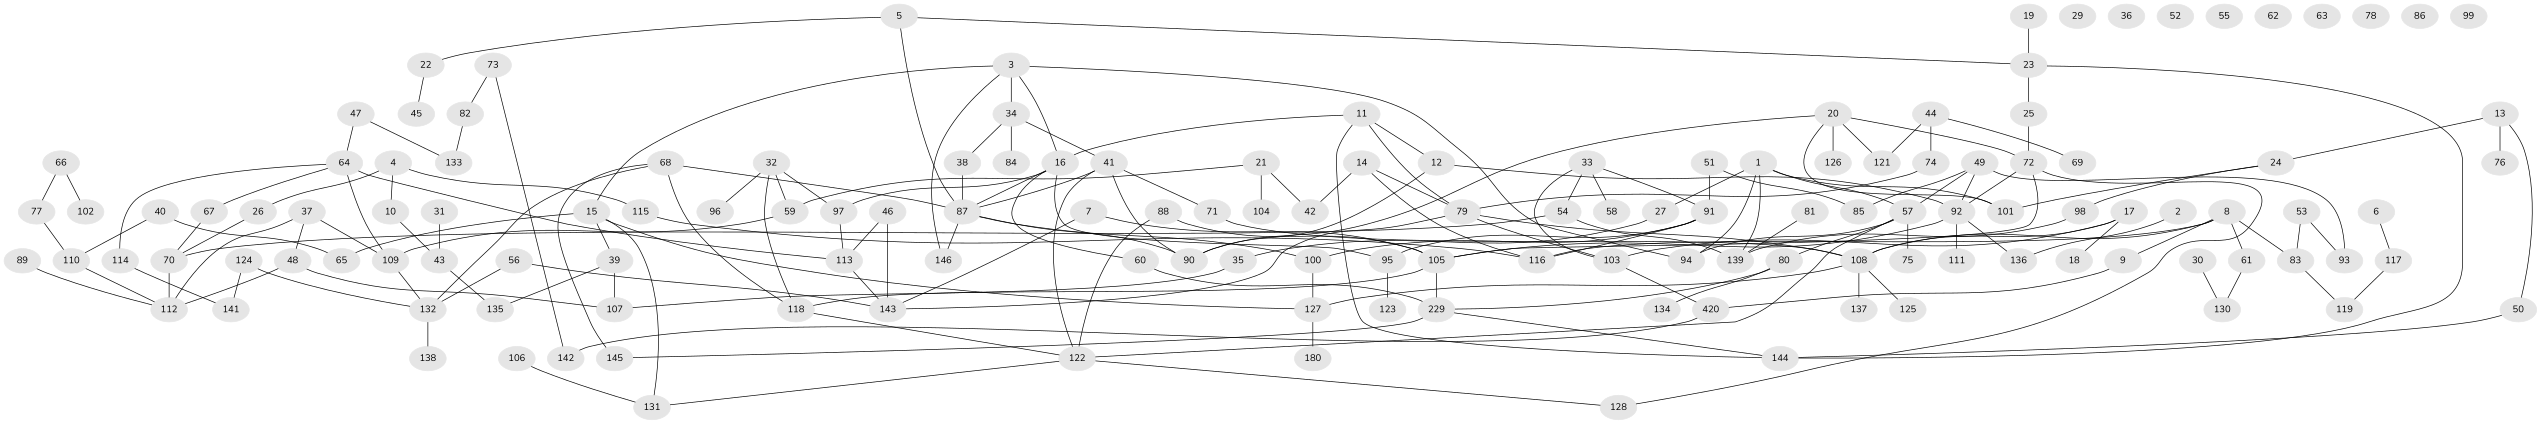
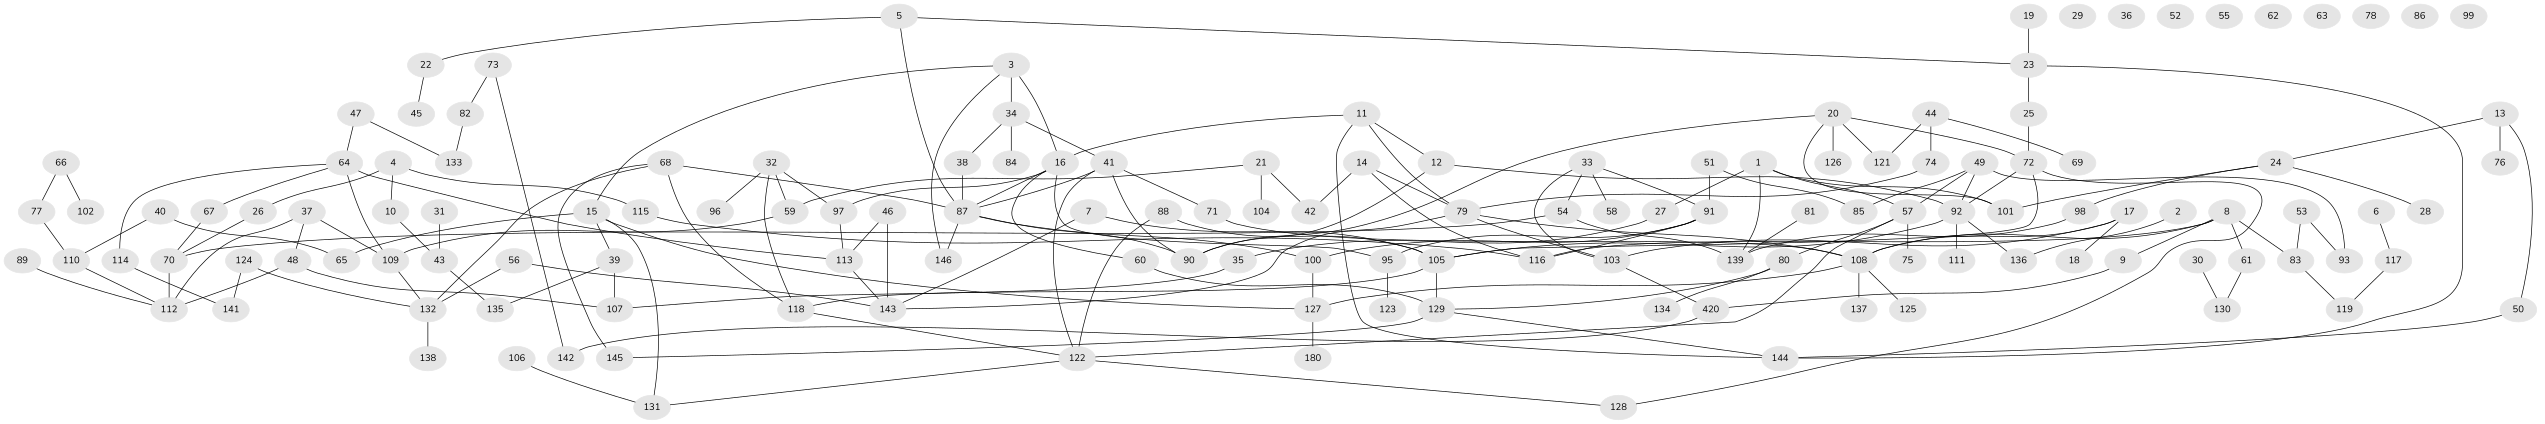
none -> (2425, 212)
(1686, 261) -> none
(1436, 310) -> (1436, 310)
